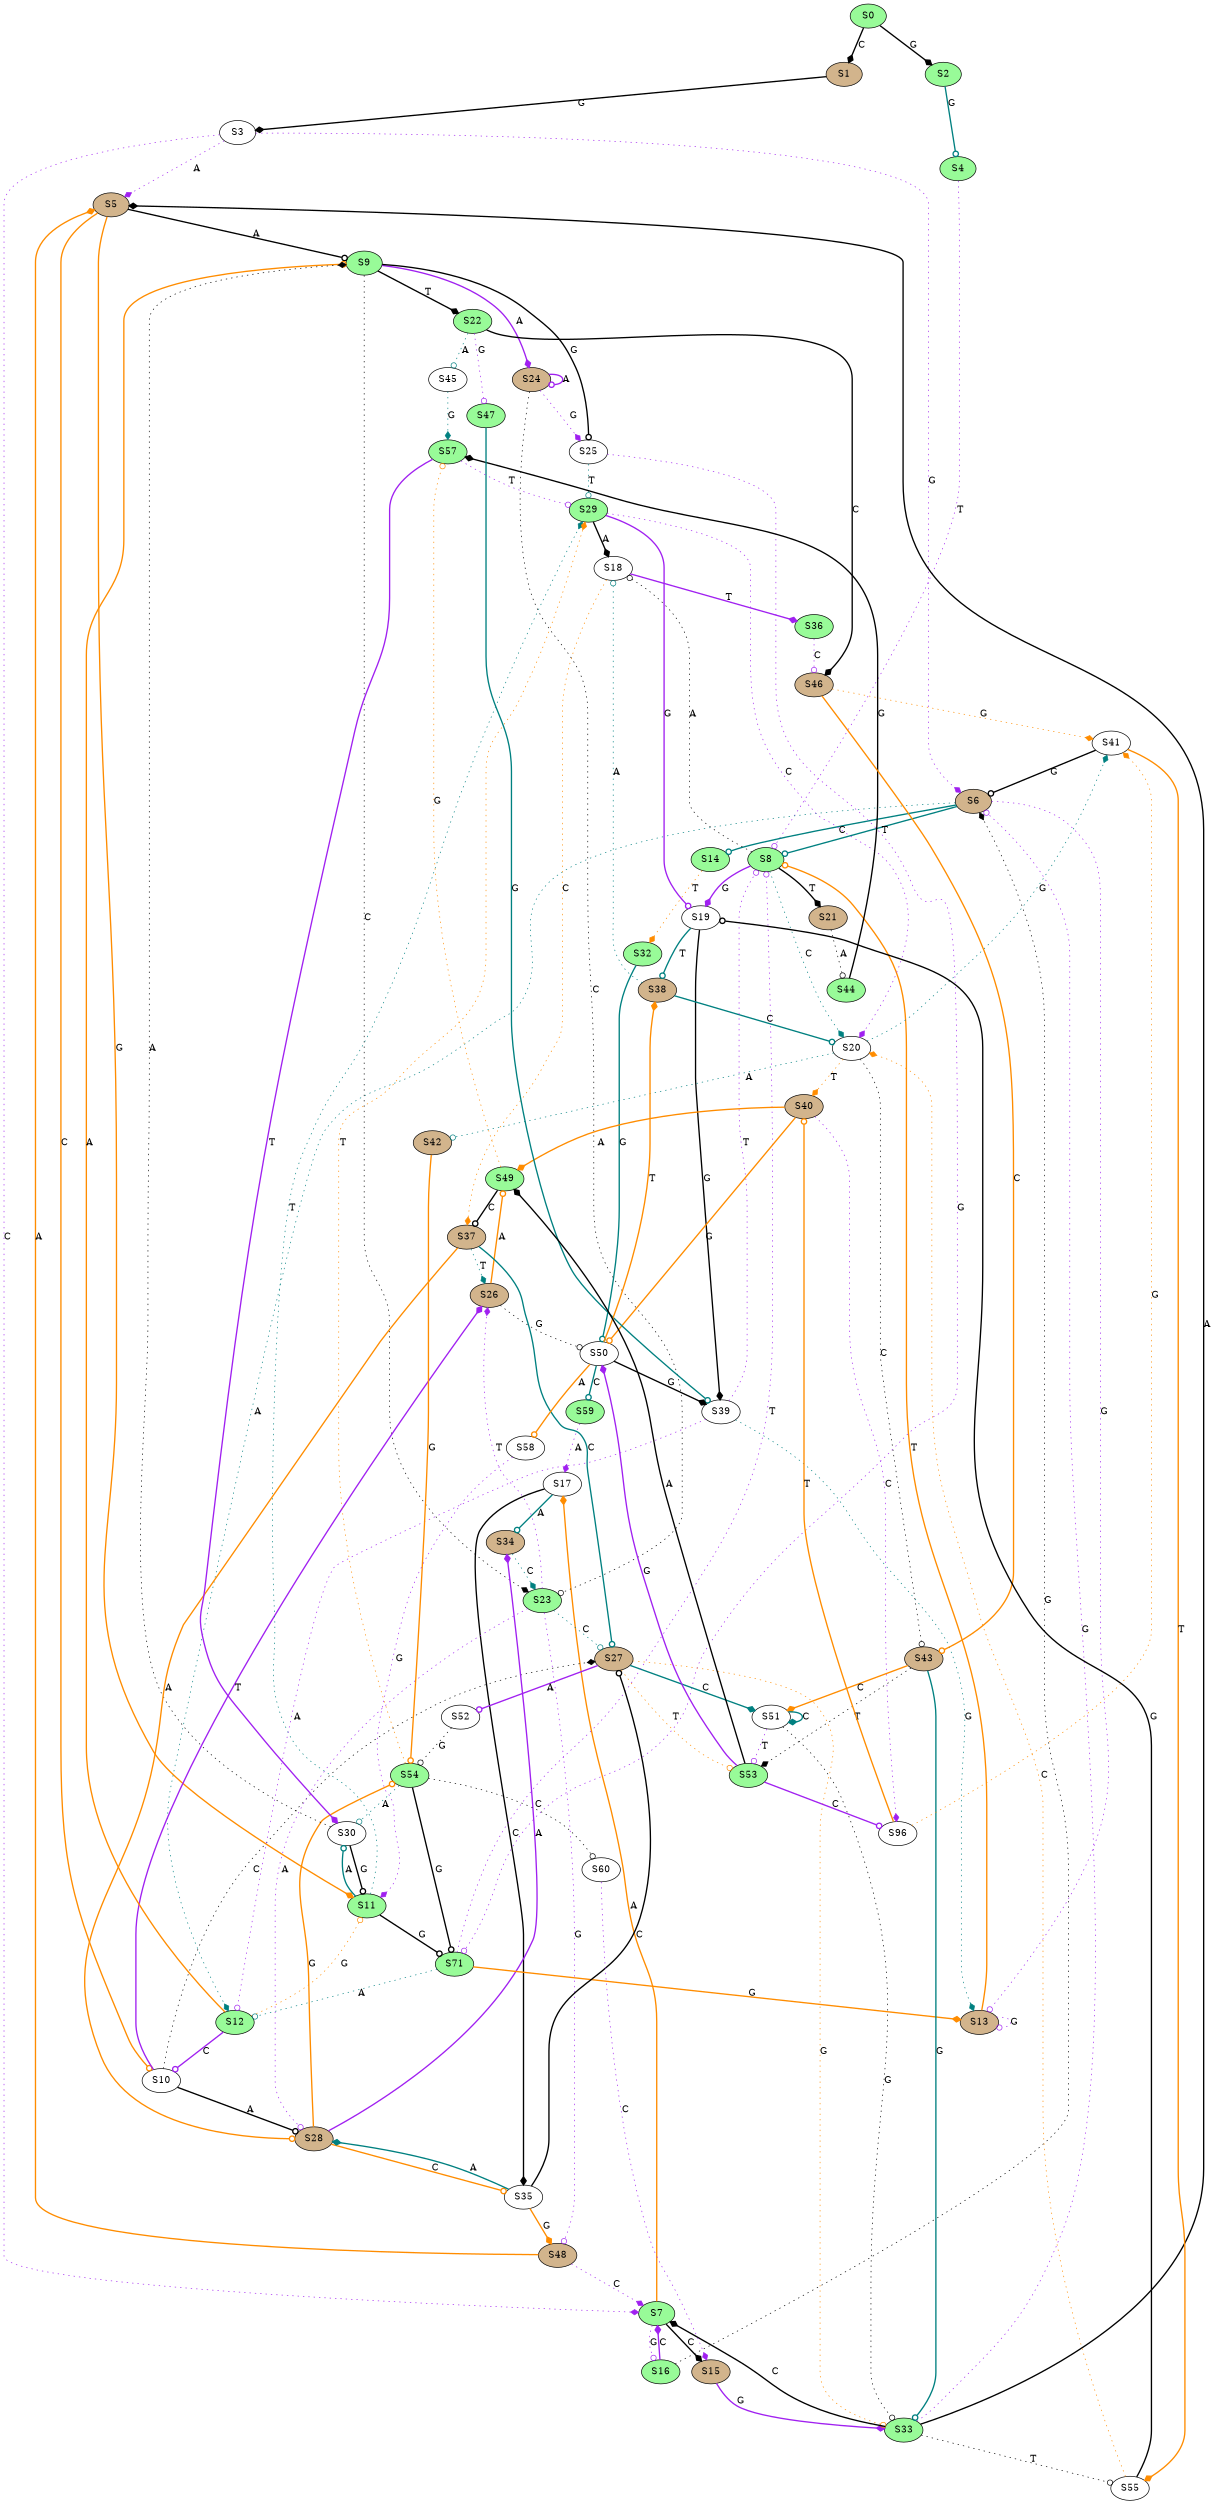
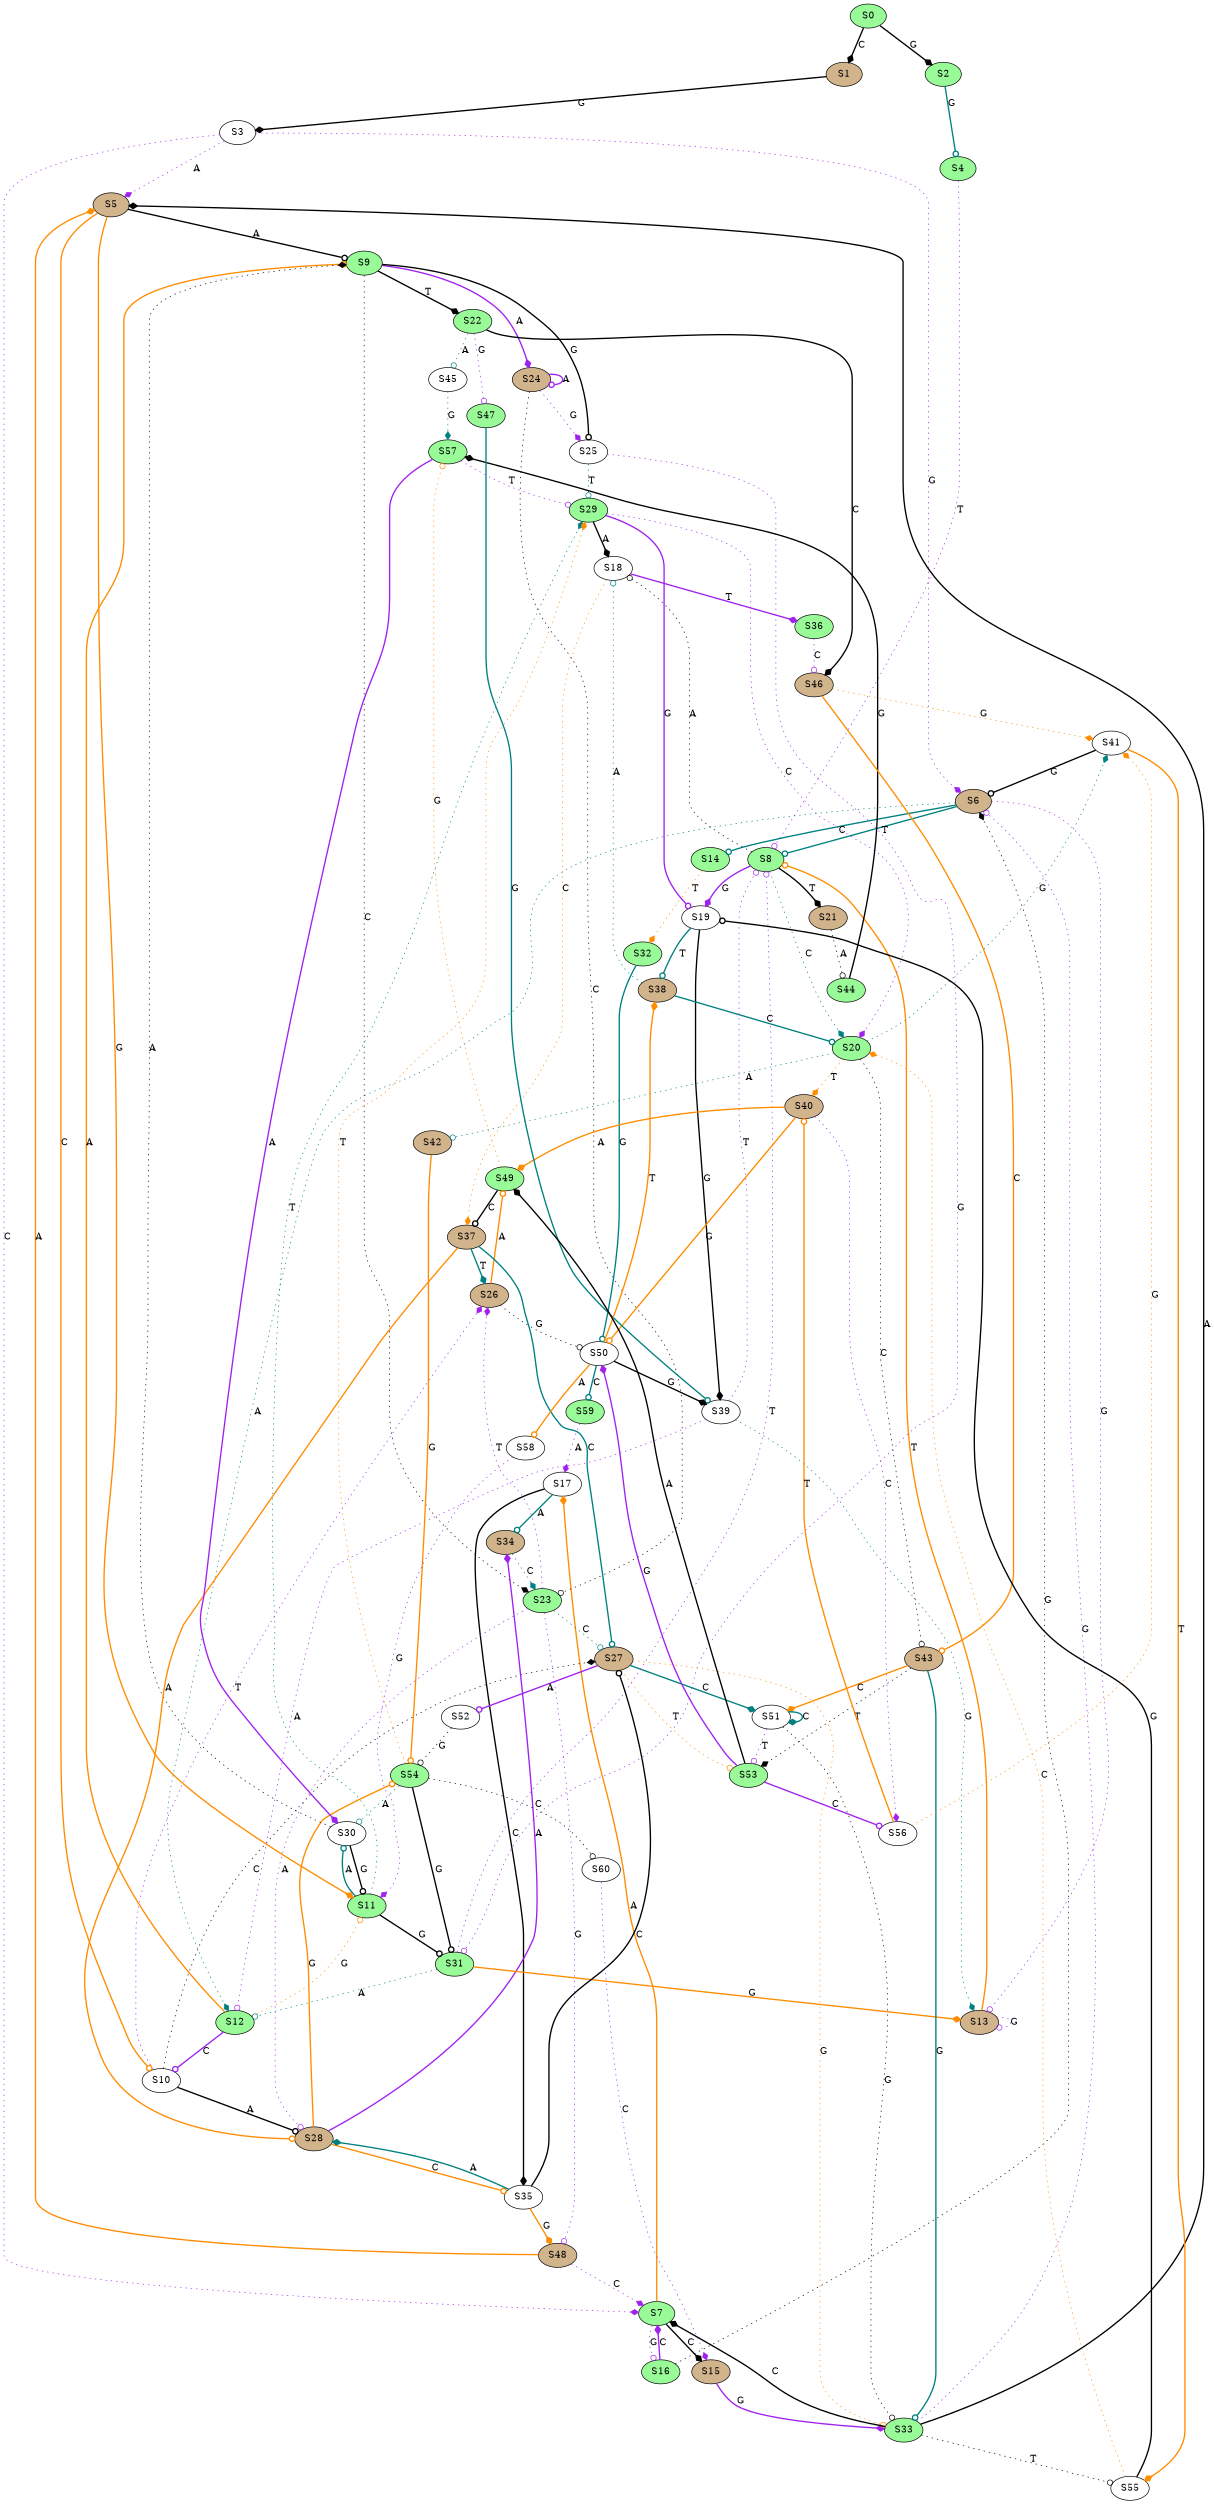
(852, 1048) -> (852, 1048)
(272, 1143) -> (272, 1143)
(476, 1262) -> (476, 1262)
(243, 1670) -> (243, 1670)
(898, 1834) -> (898, 1834)
(455, 1964) -> (455, 1964)
